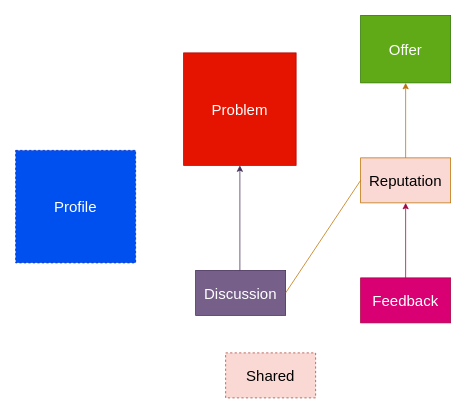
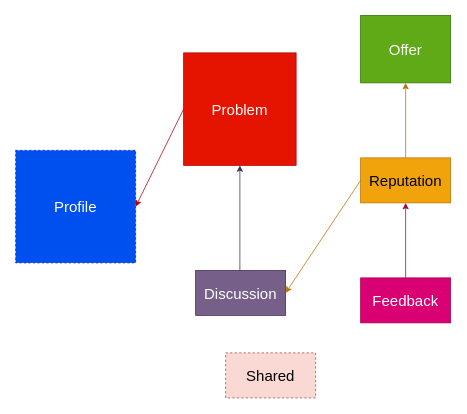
none -> (161, 155)
(405, 180) -> (405, 180)
(288, 290) -> (289, 288)
